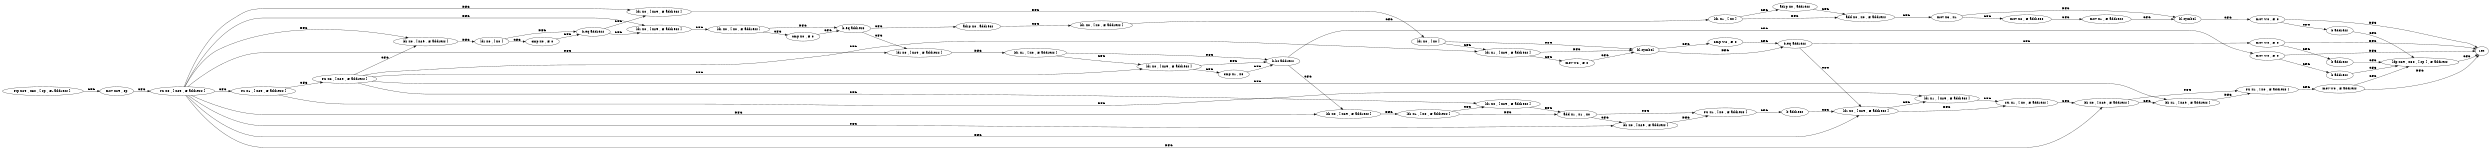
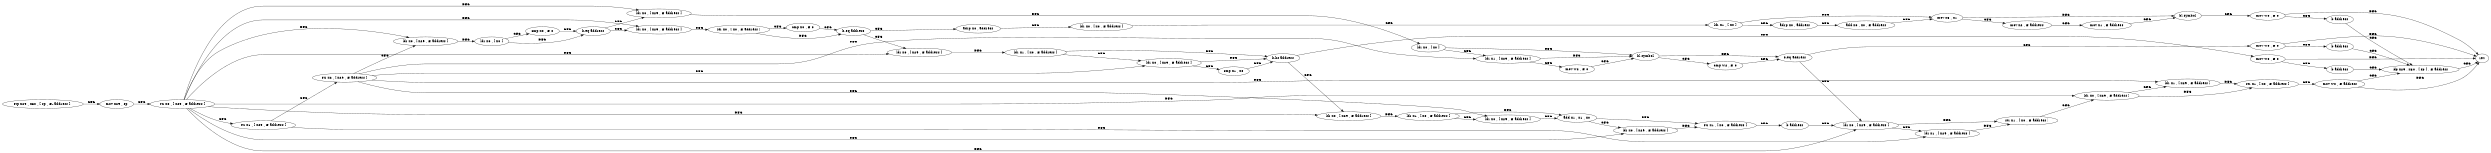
(1789, 18) -> (1834, 16)
